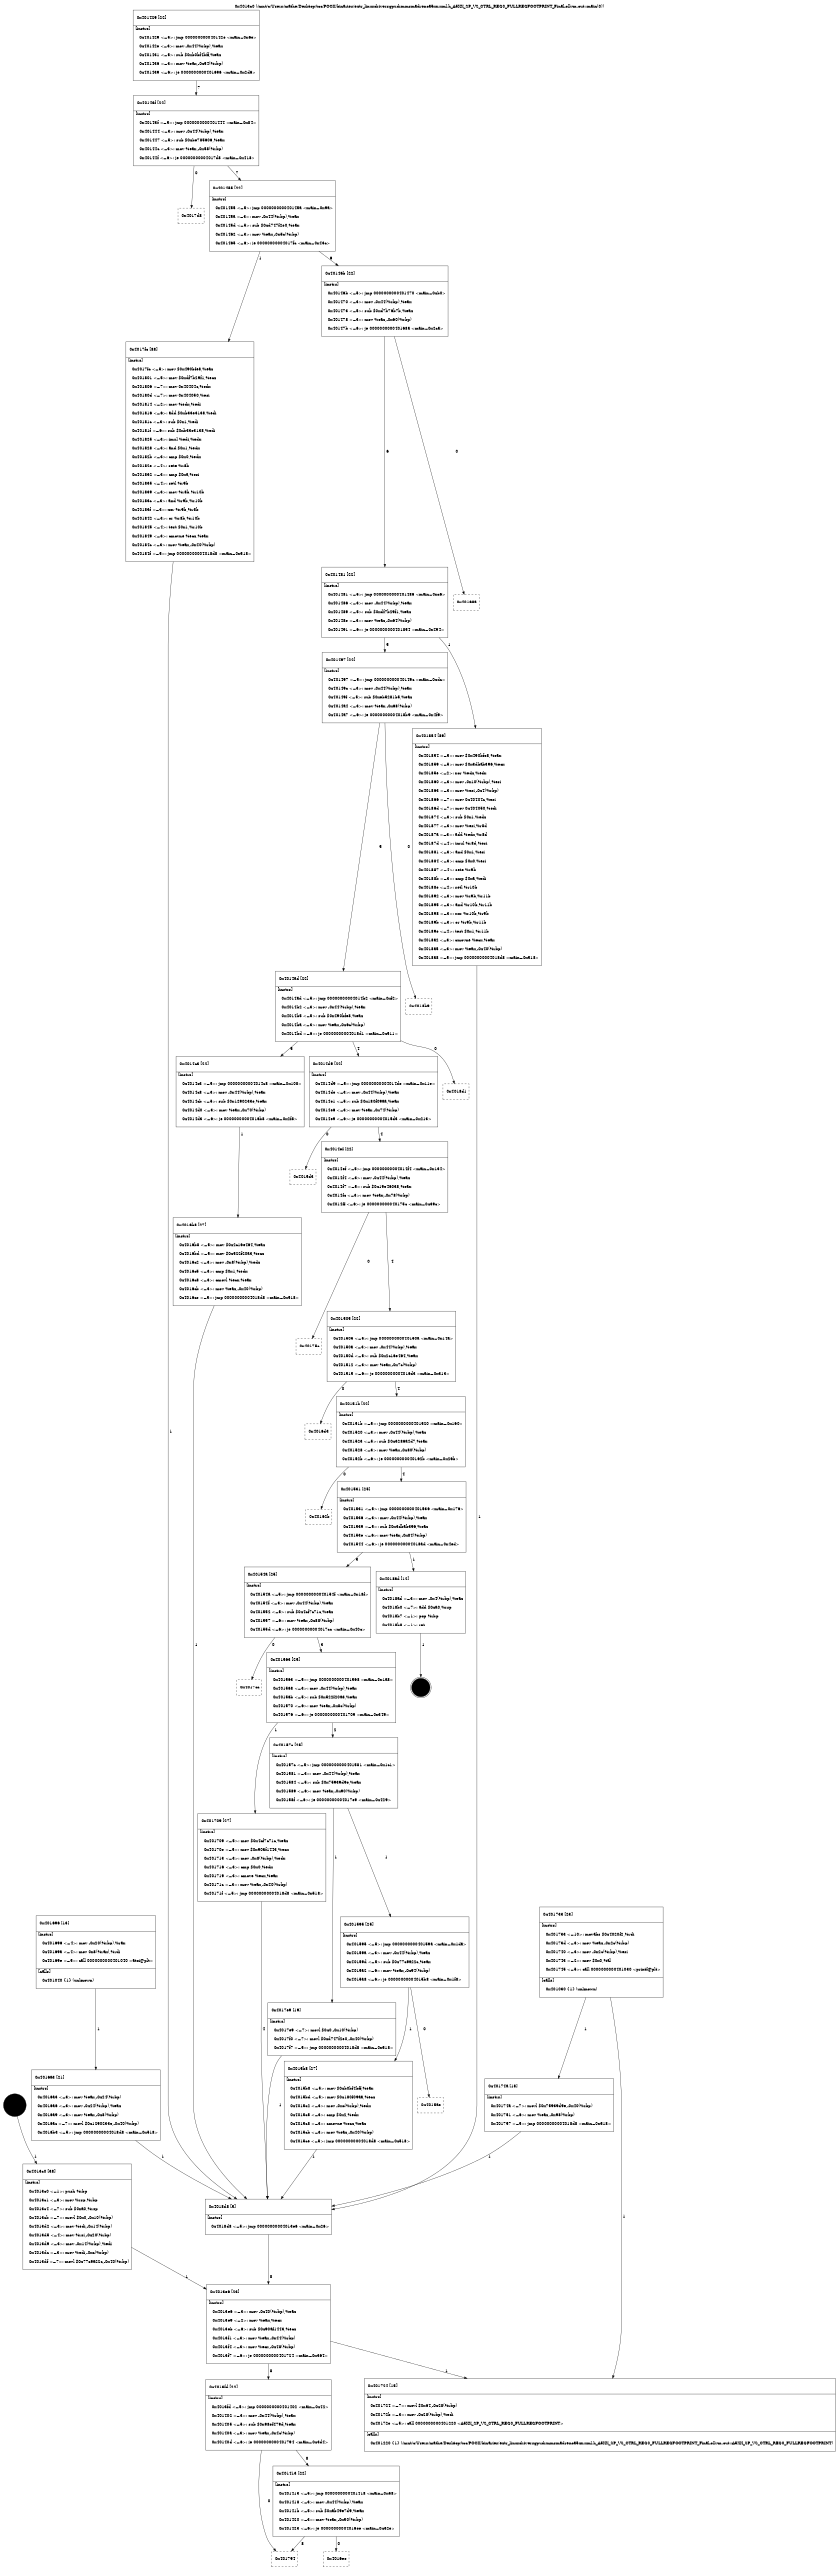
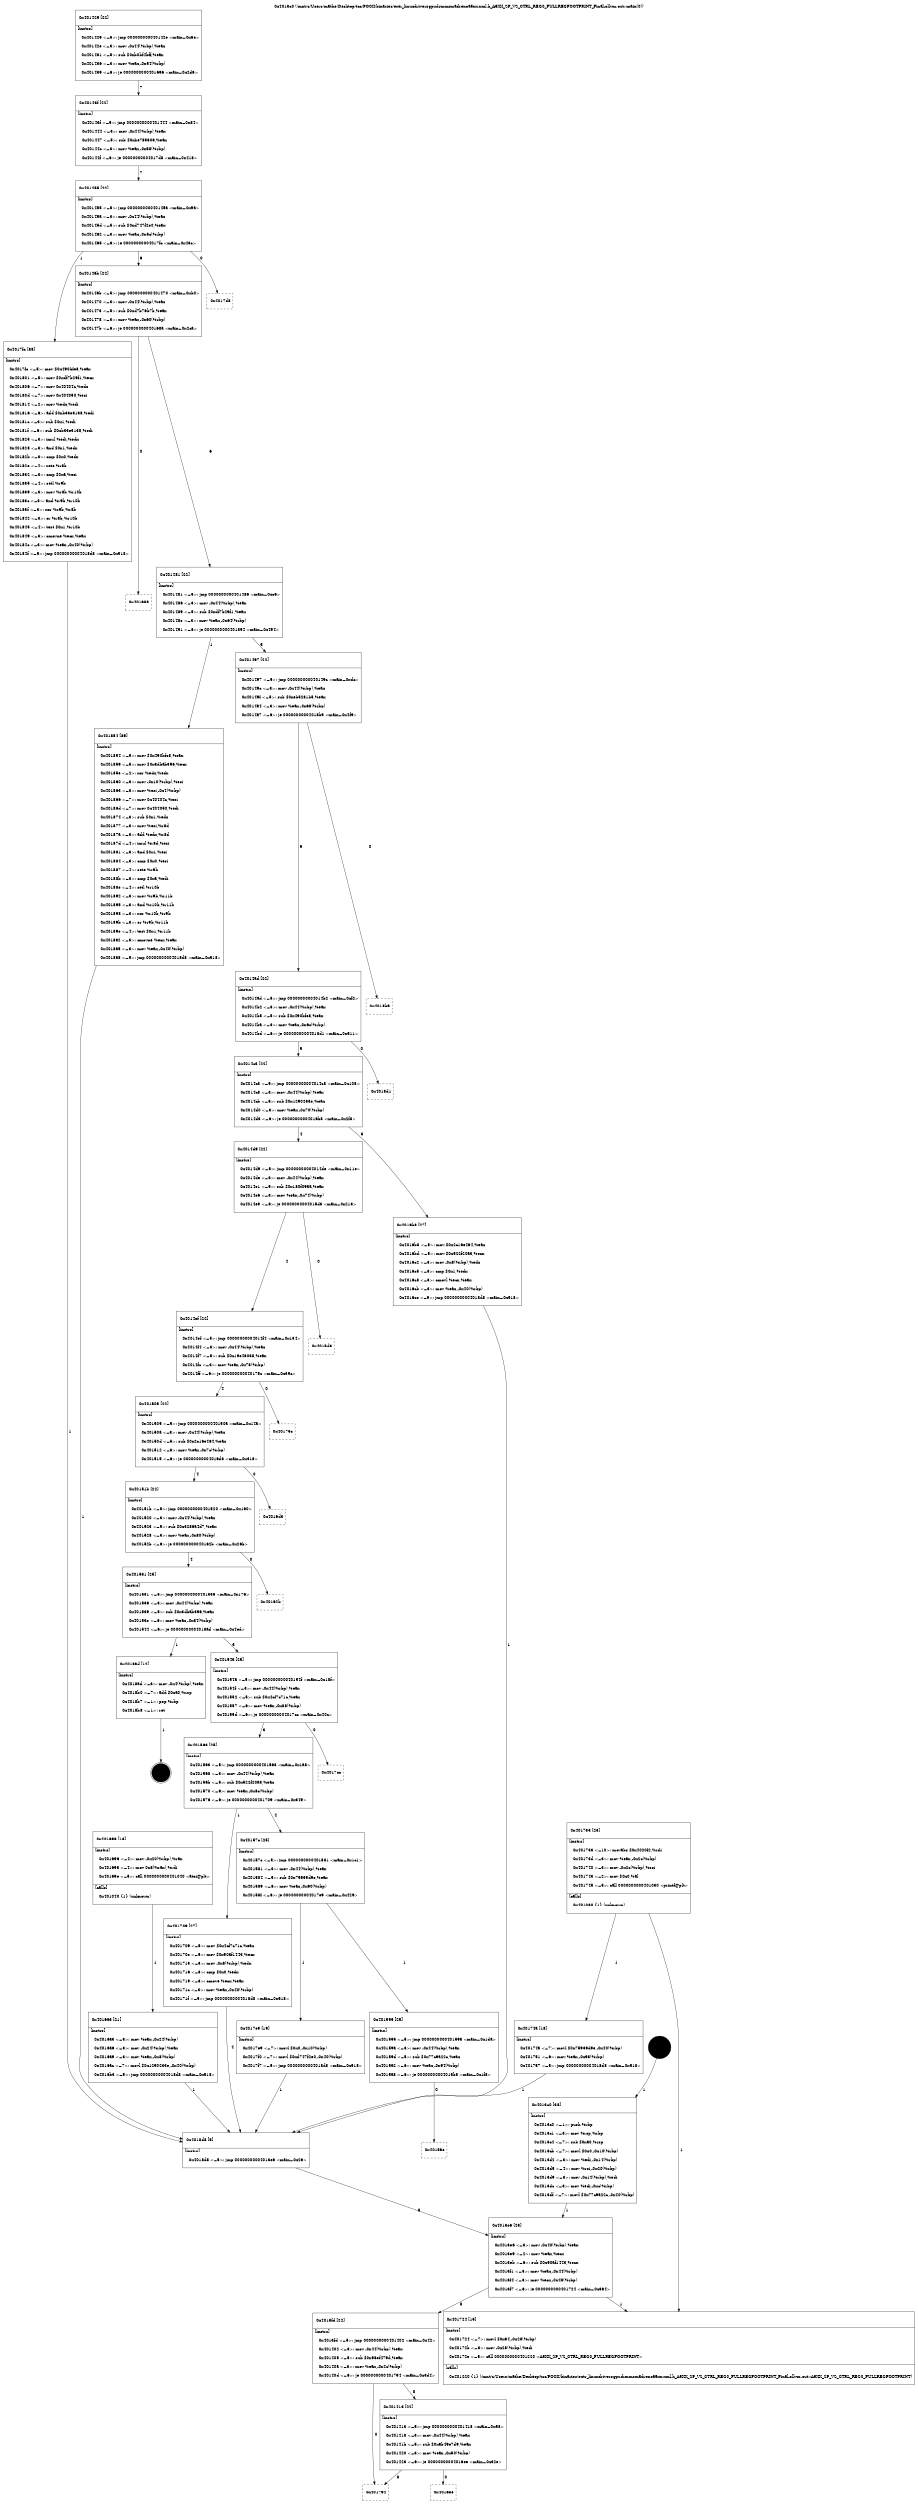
(193, 186) -> (207, 269)
(355, 1048) -> (298, 1133)
(241, 1134) -> (362, 1134)
(348, 2105) -> none
